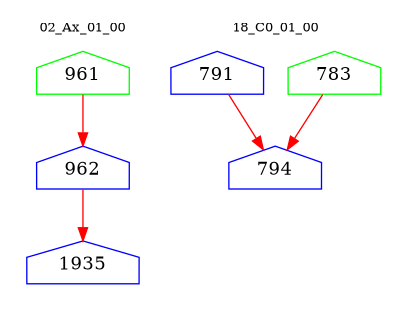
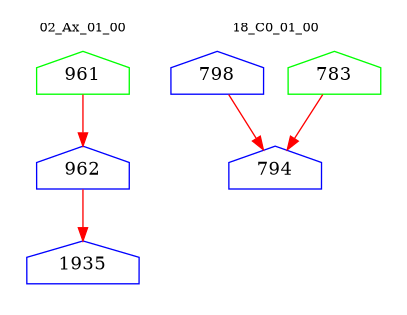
(217, 75) -> (217, 75)
